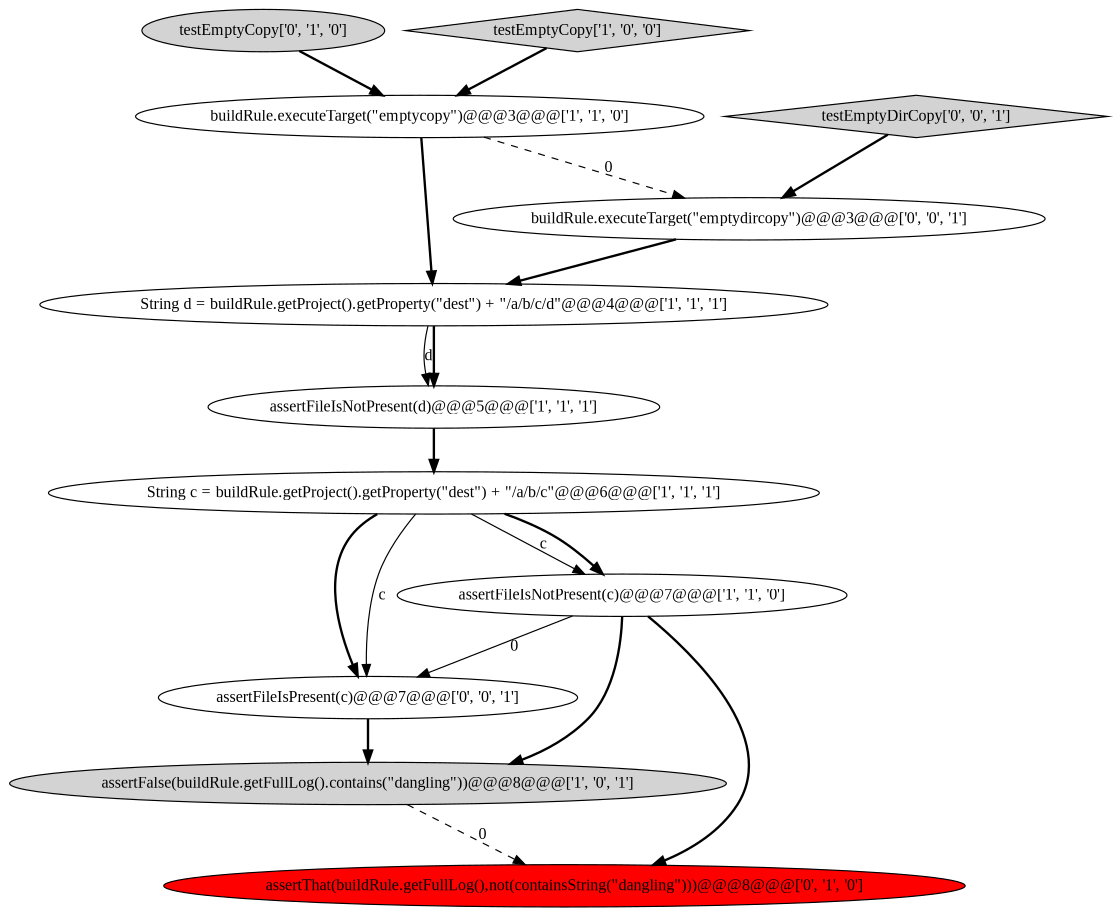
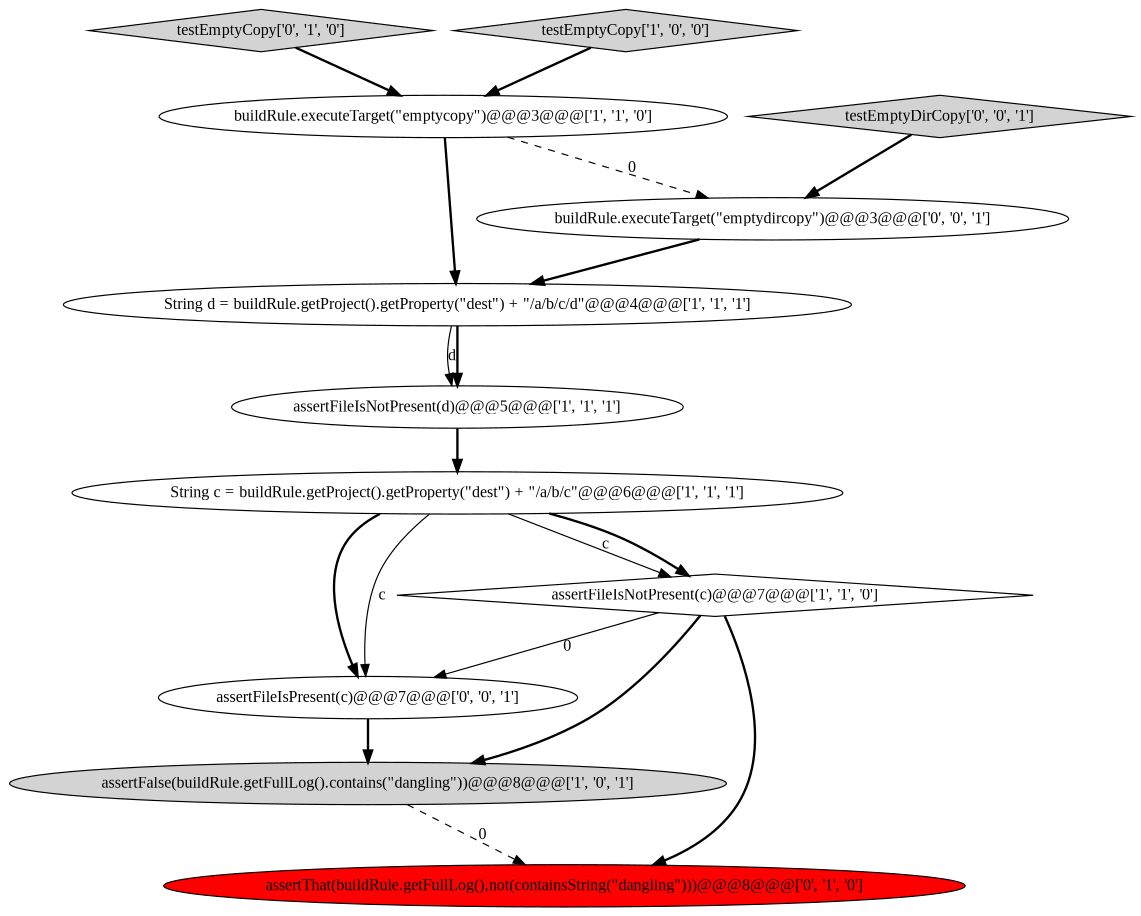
(263, 31) -> (261, 31)
(622, 595) -> (715, 595)
